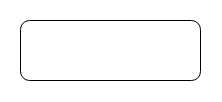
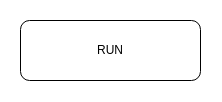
none -> (111, 51)
